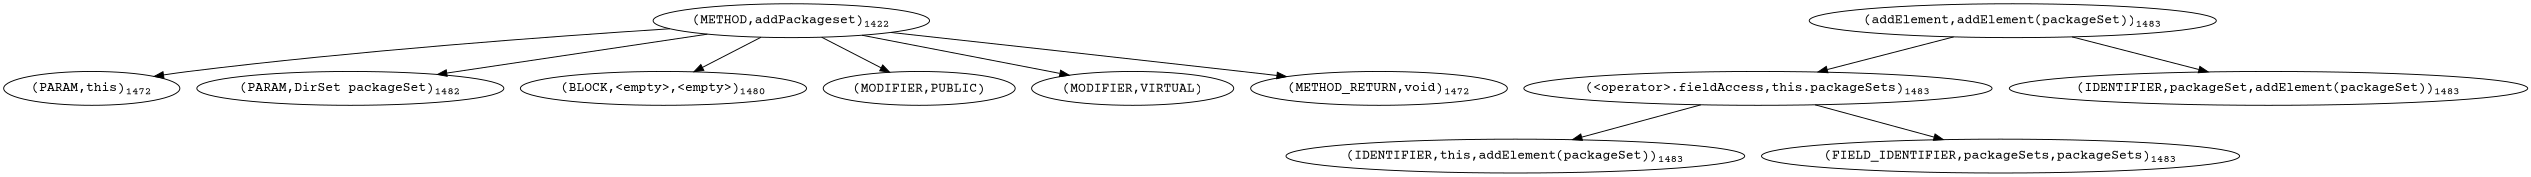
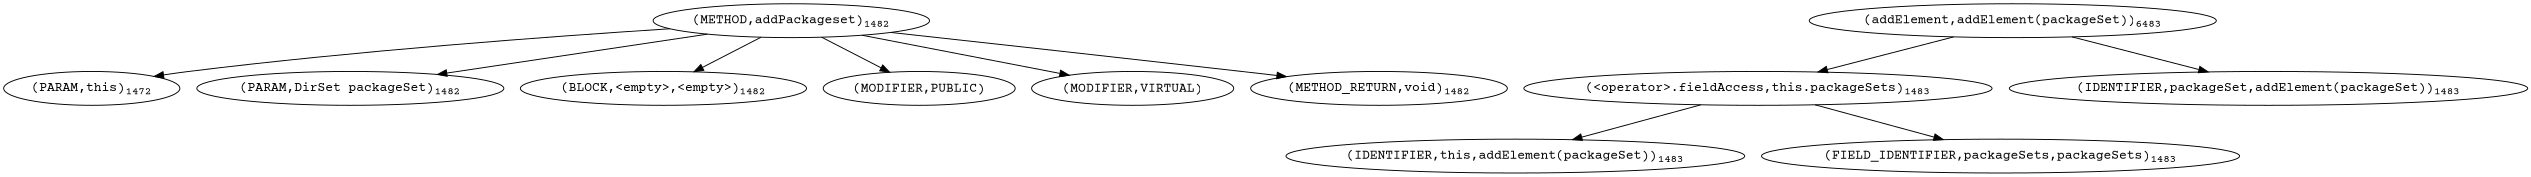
(877, 19) -> (877, 19)
(2149, 19) -> (2149, 19)
(753, 87) -> (753, 87)
(1457, 87) -> (1457, 87)
